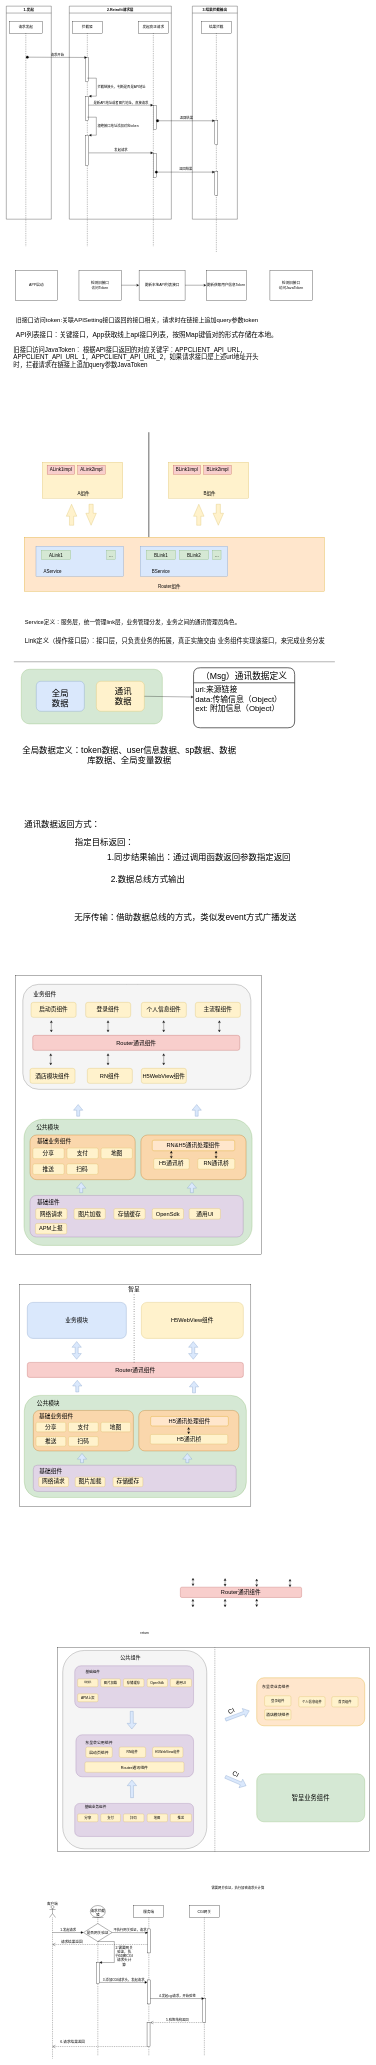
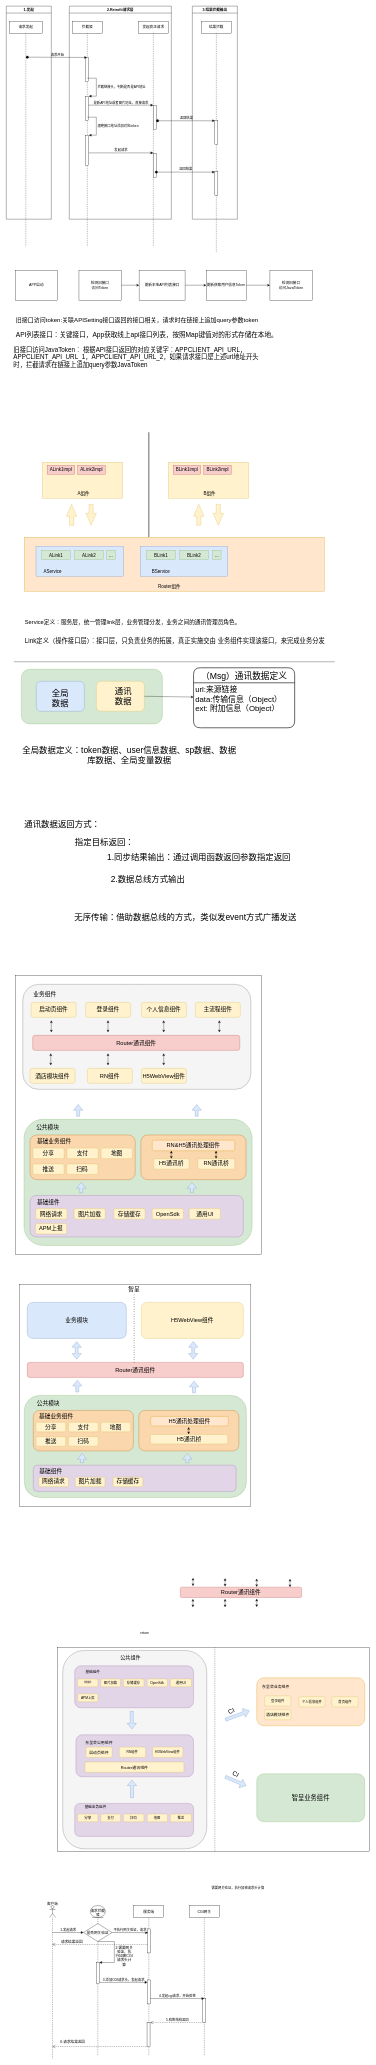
none -> (266, 285)
none -> (89, 555)
